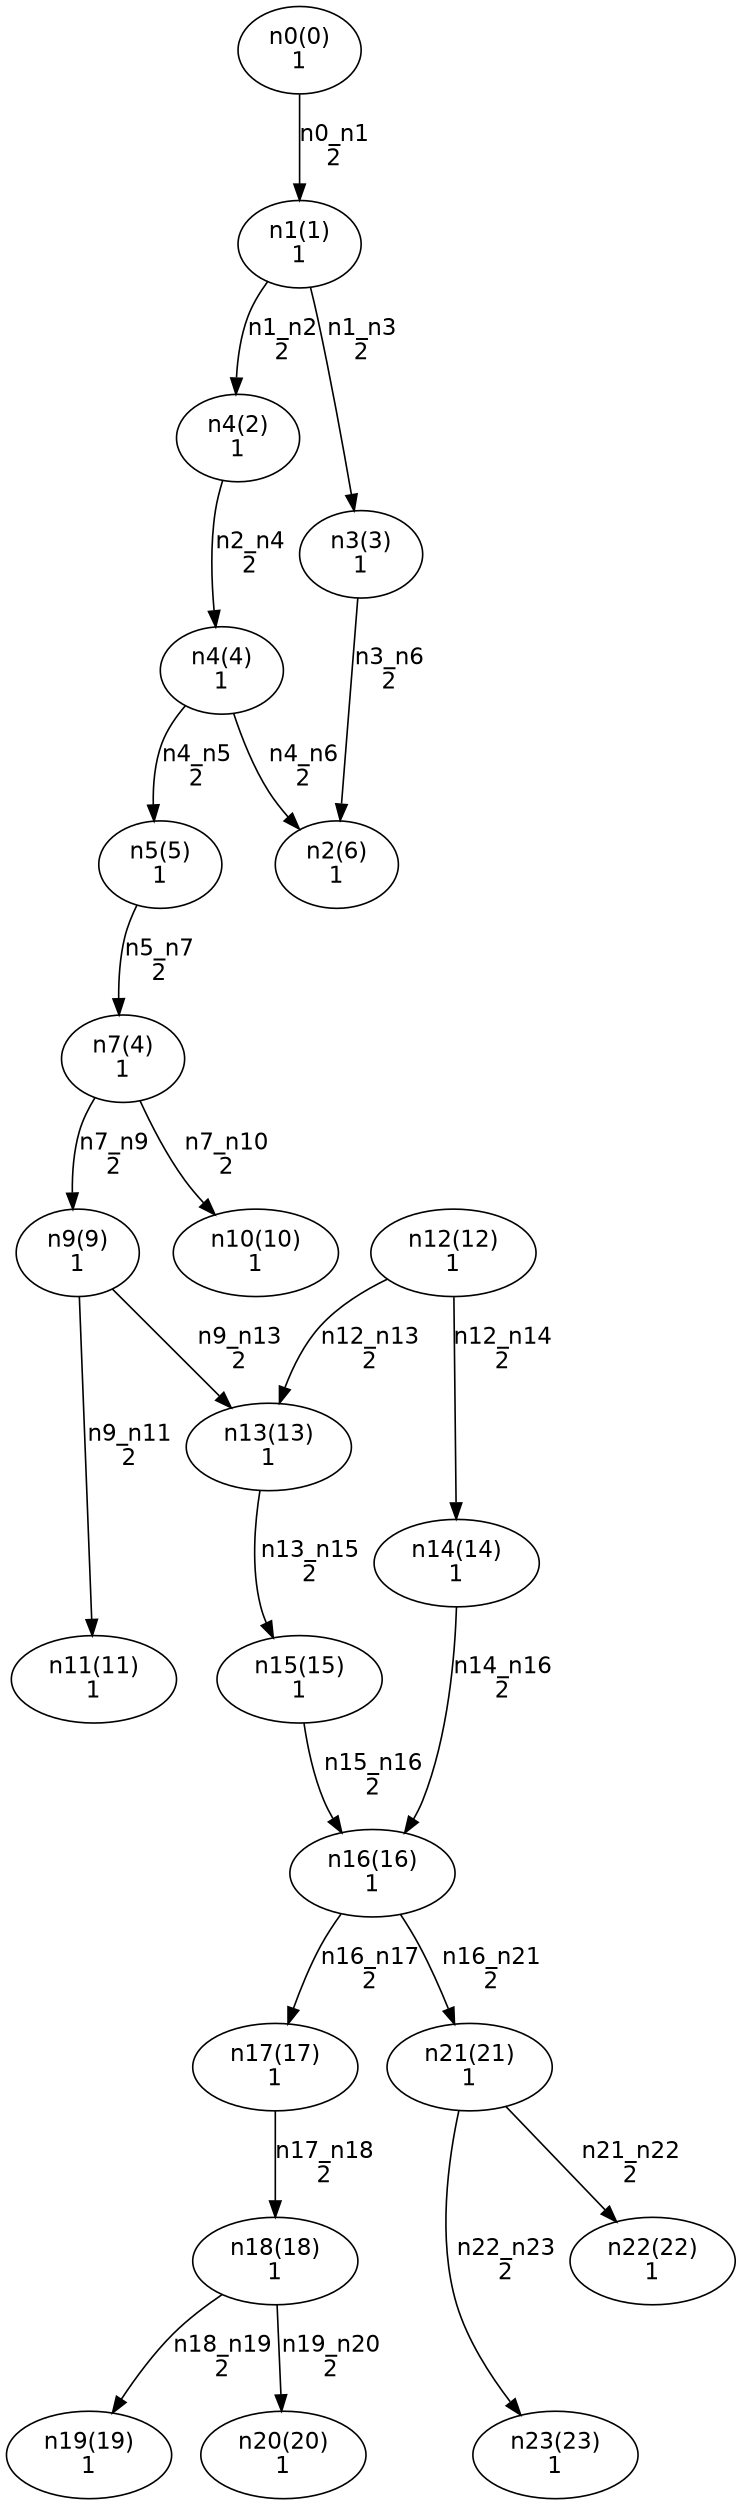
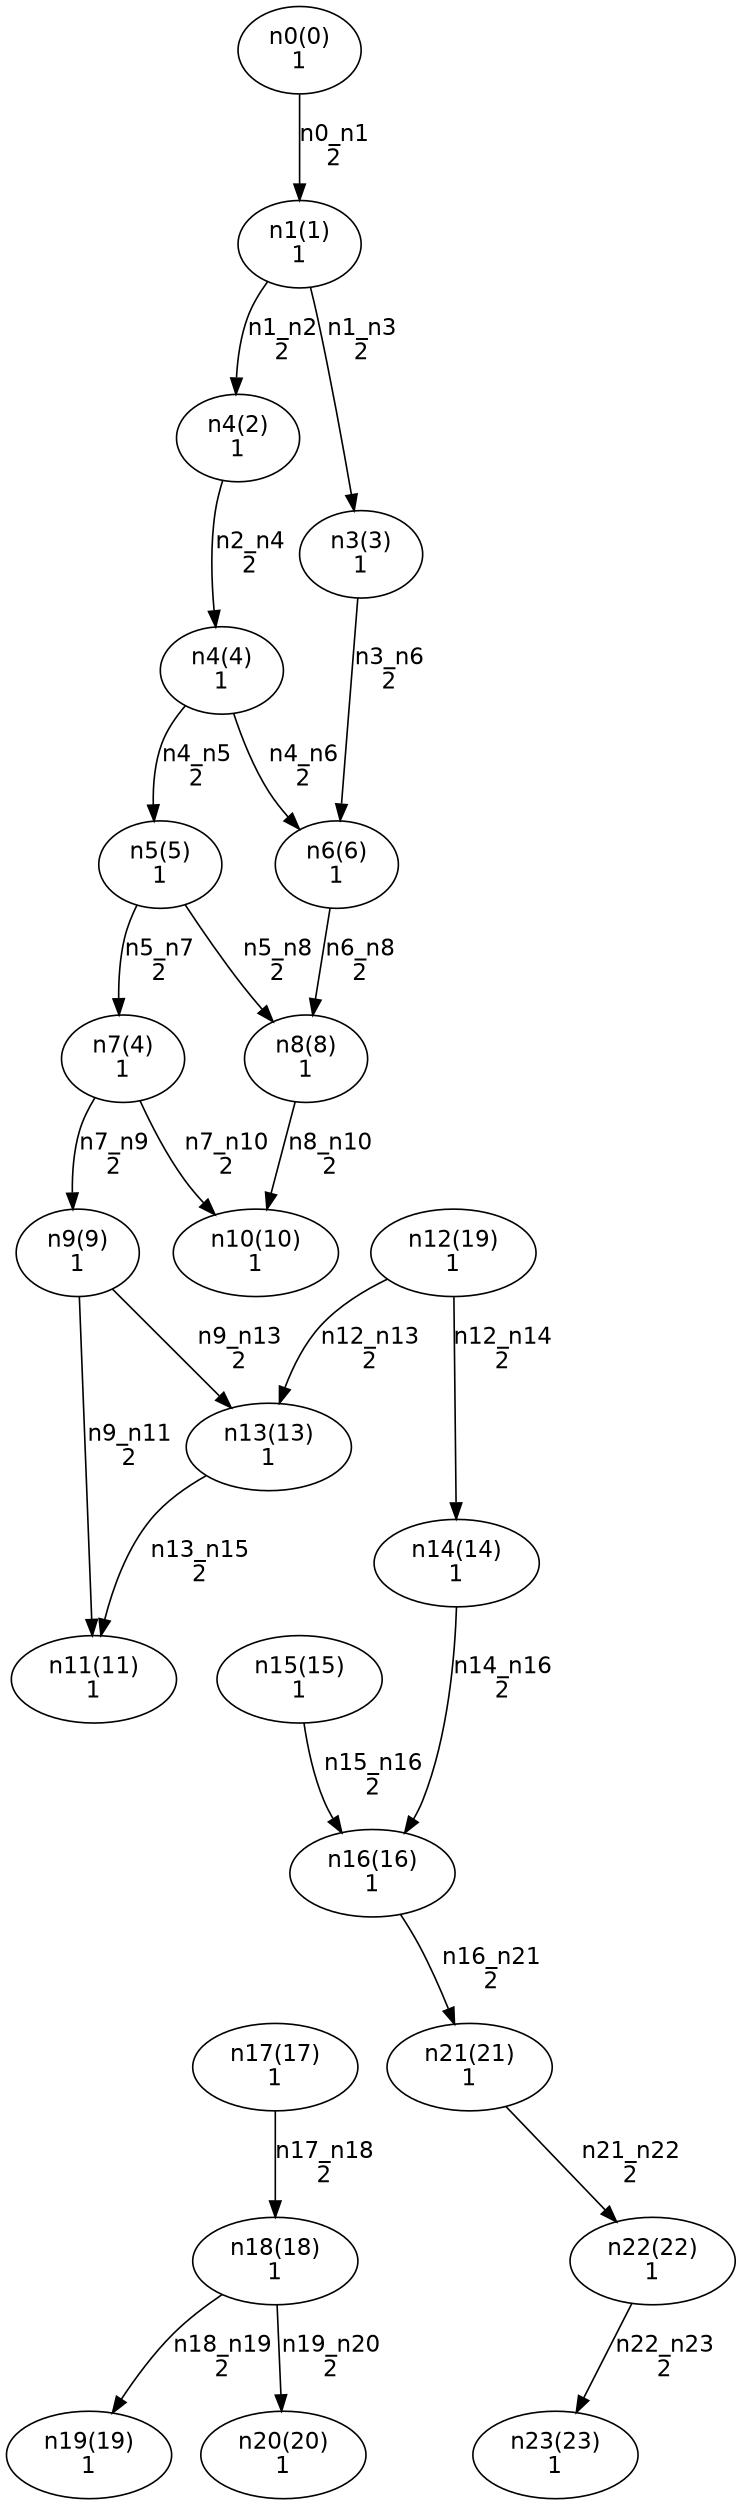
(337, 865) -> (337, 865)
none -> (306, 1059)
(453, 1253) -> (453, 1253)
(255, 1557) -> (139, 1536)
(314, 1959) -> none
(449, 2263) -> (608, 2351)
